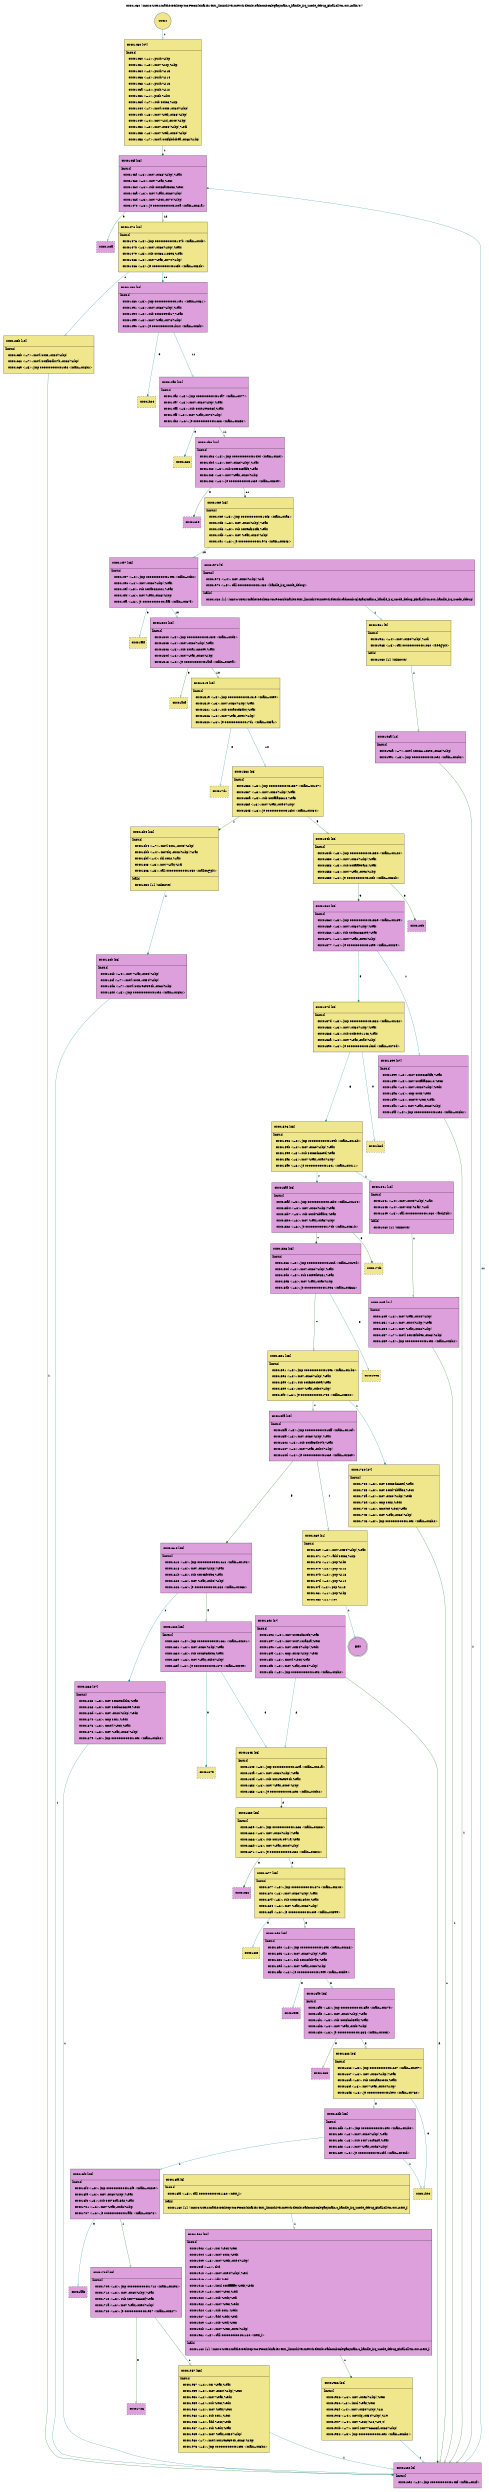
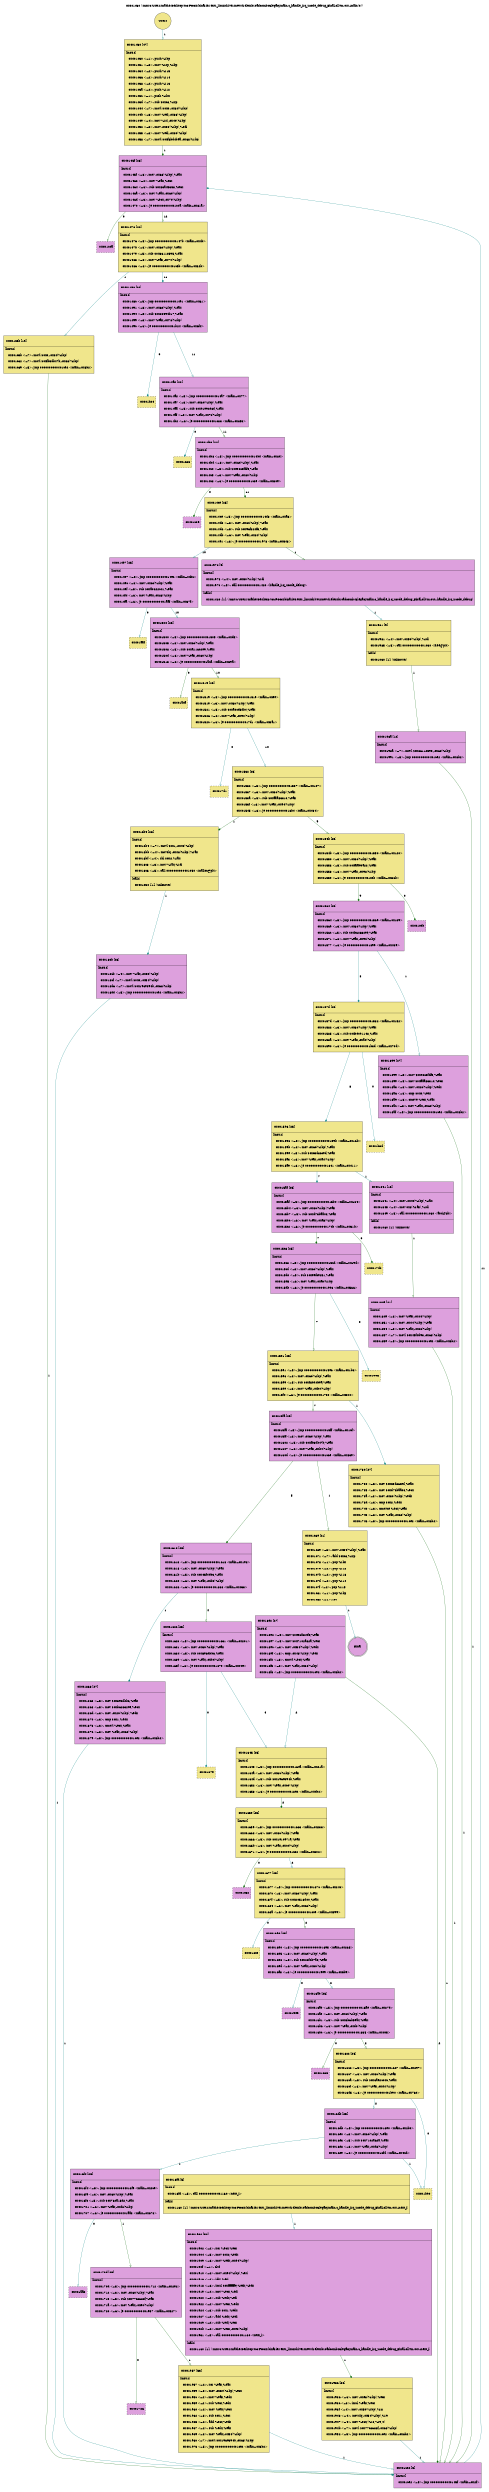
none -> (294, 553)
(358, 1647) -> (358, 1647)
